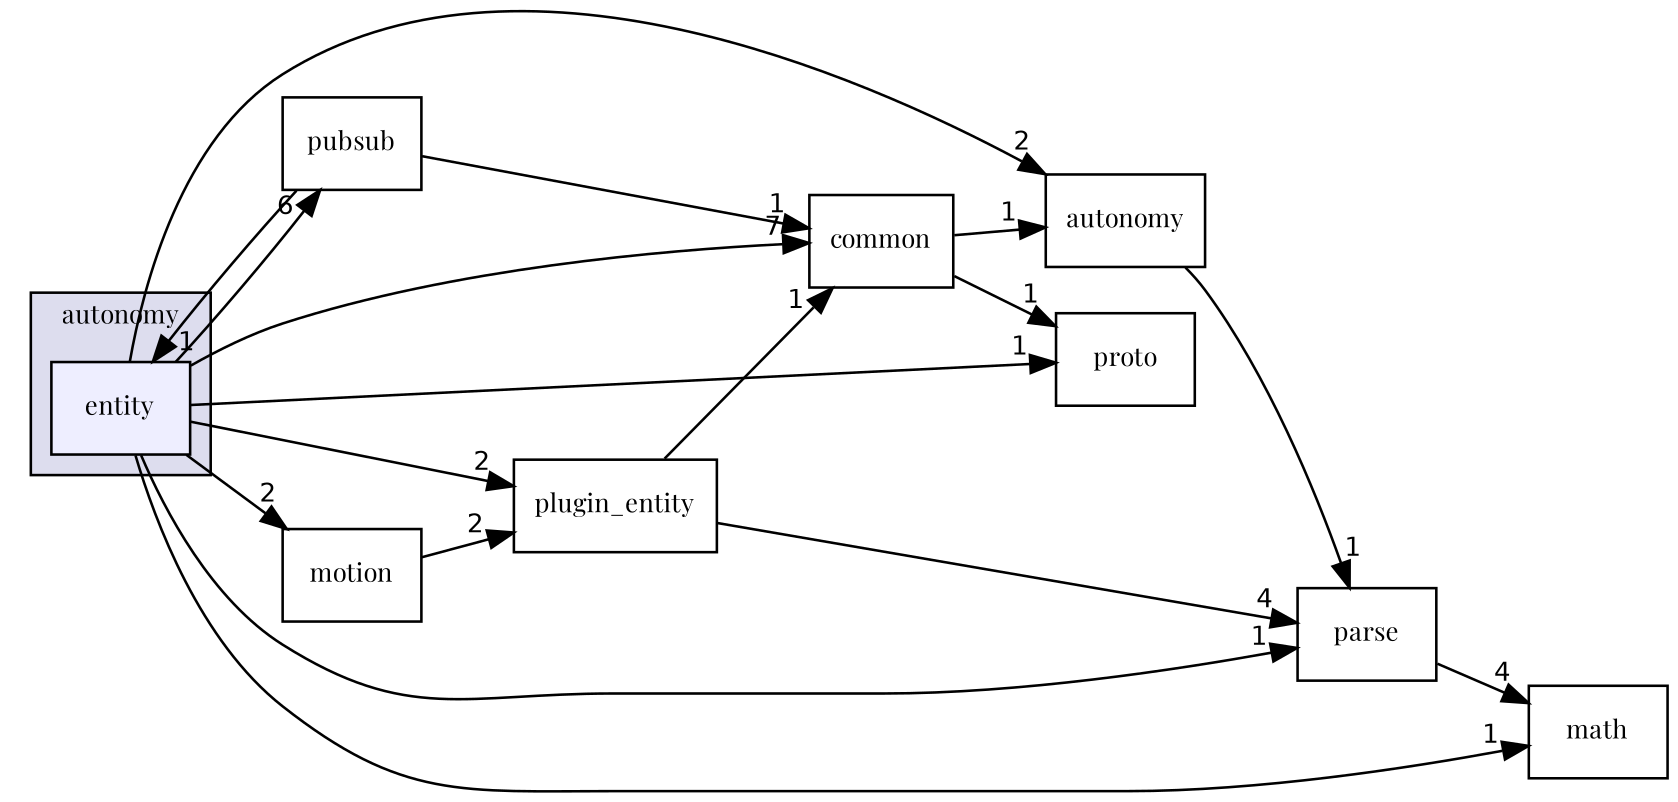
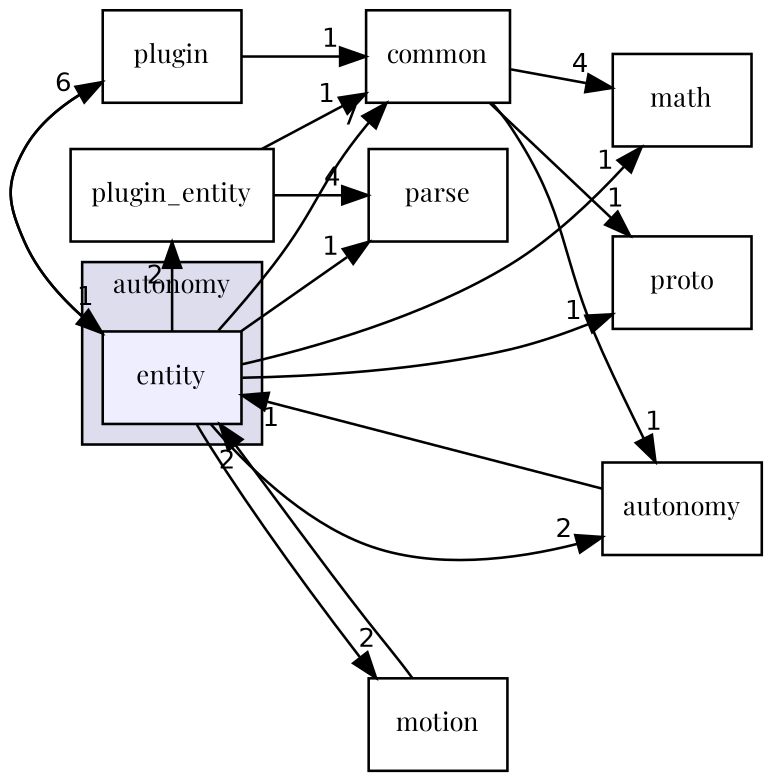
(352, 144) -> (172, 57)
(1276, 408) -> (435, 445)
(455, 548) -> (323, 562)
(1471, 678) -> (549, 76)
